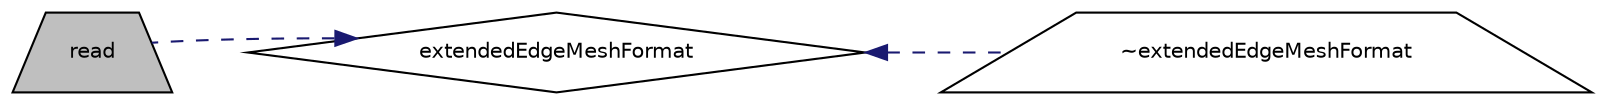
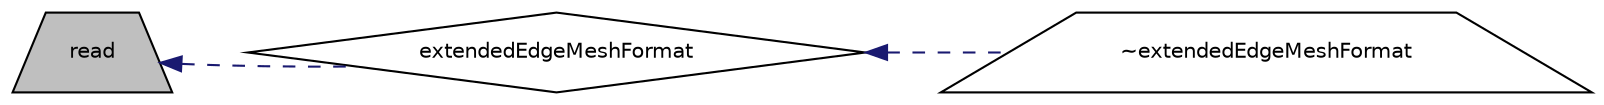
(243, 39) -> (269, 66)
